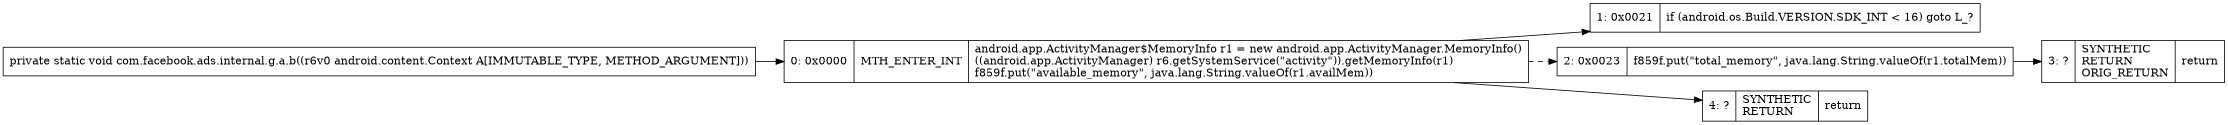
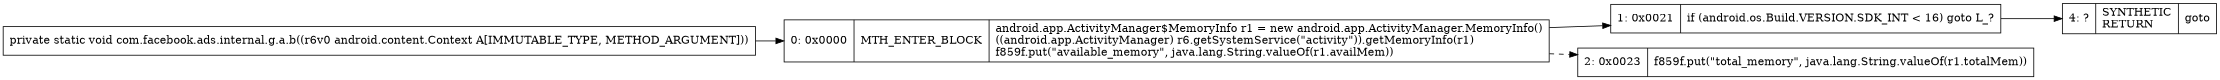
(911, 61) -> (922, 41)
(2133, 62) -> none
(1574, 91) -> (2028, 19)
(1843, 106) -> (2197, 18)
